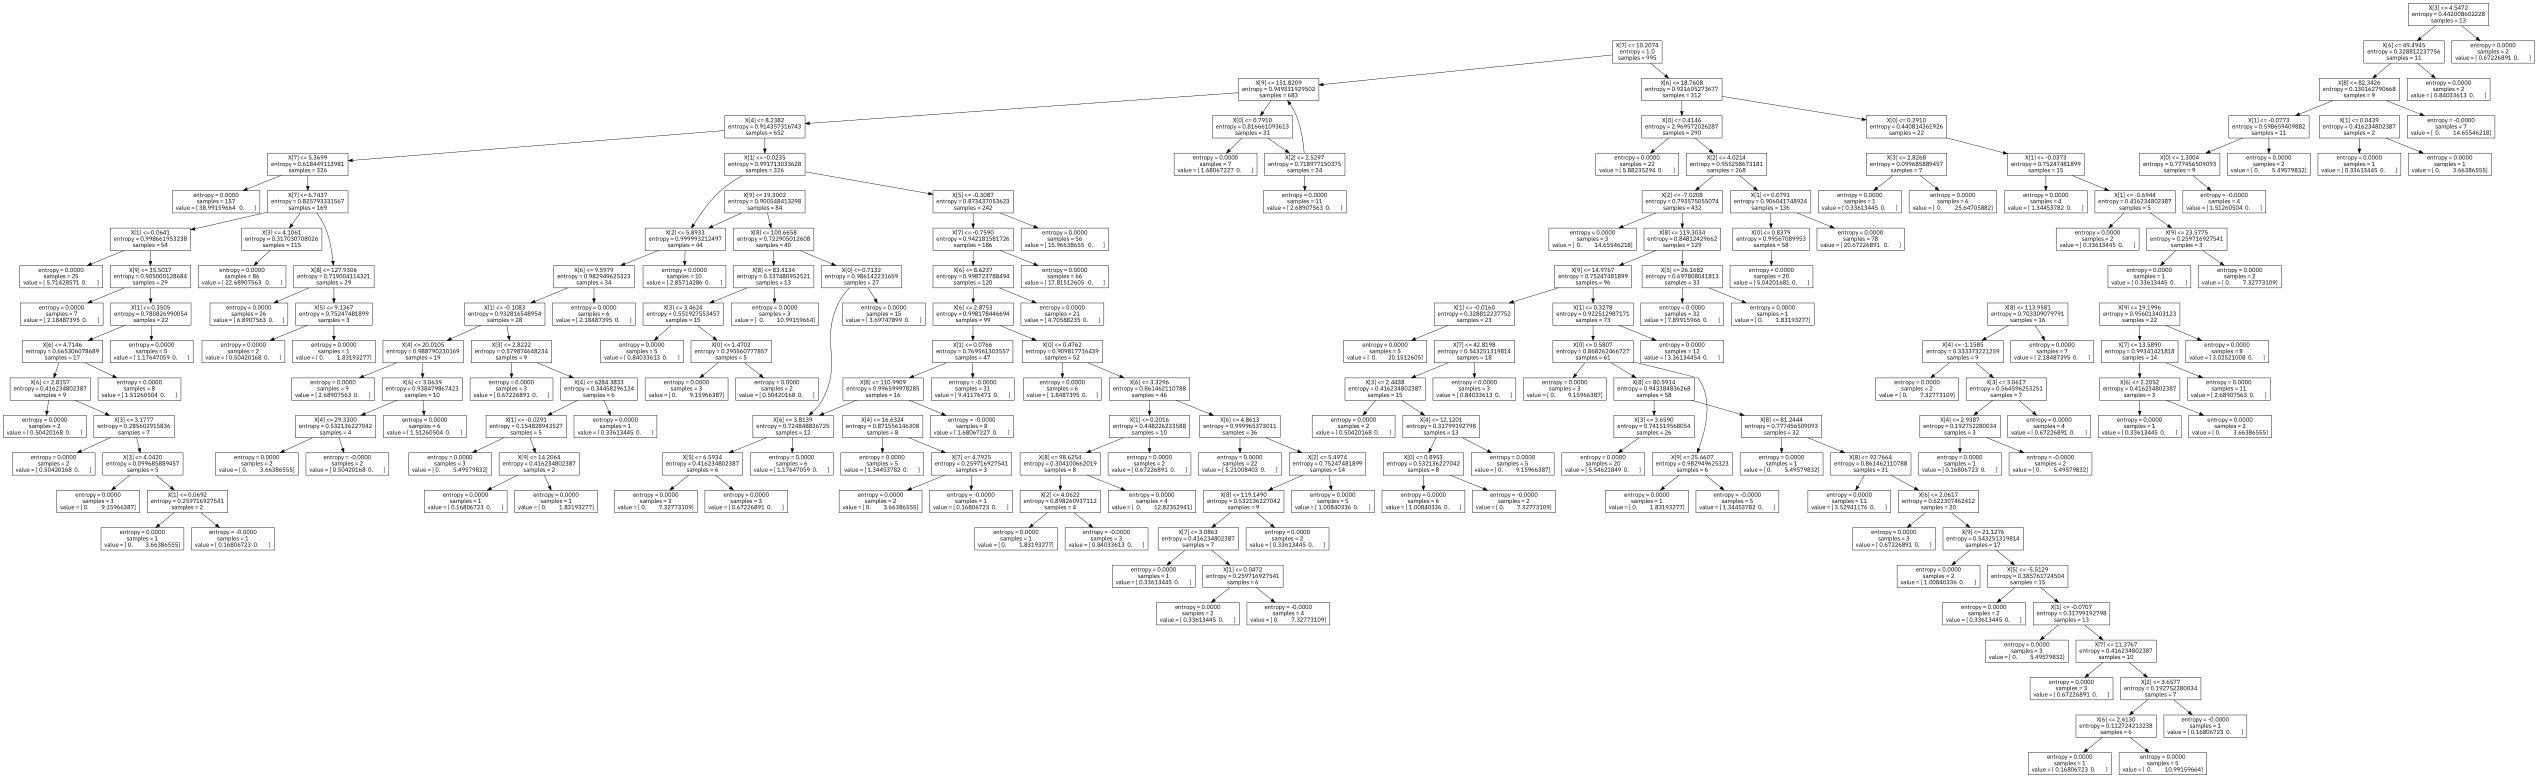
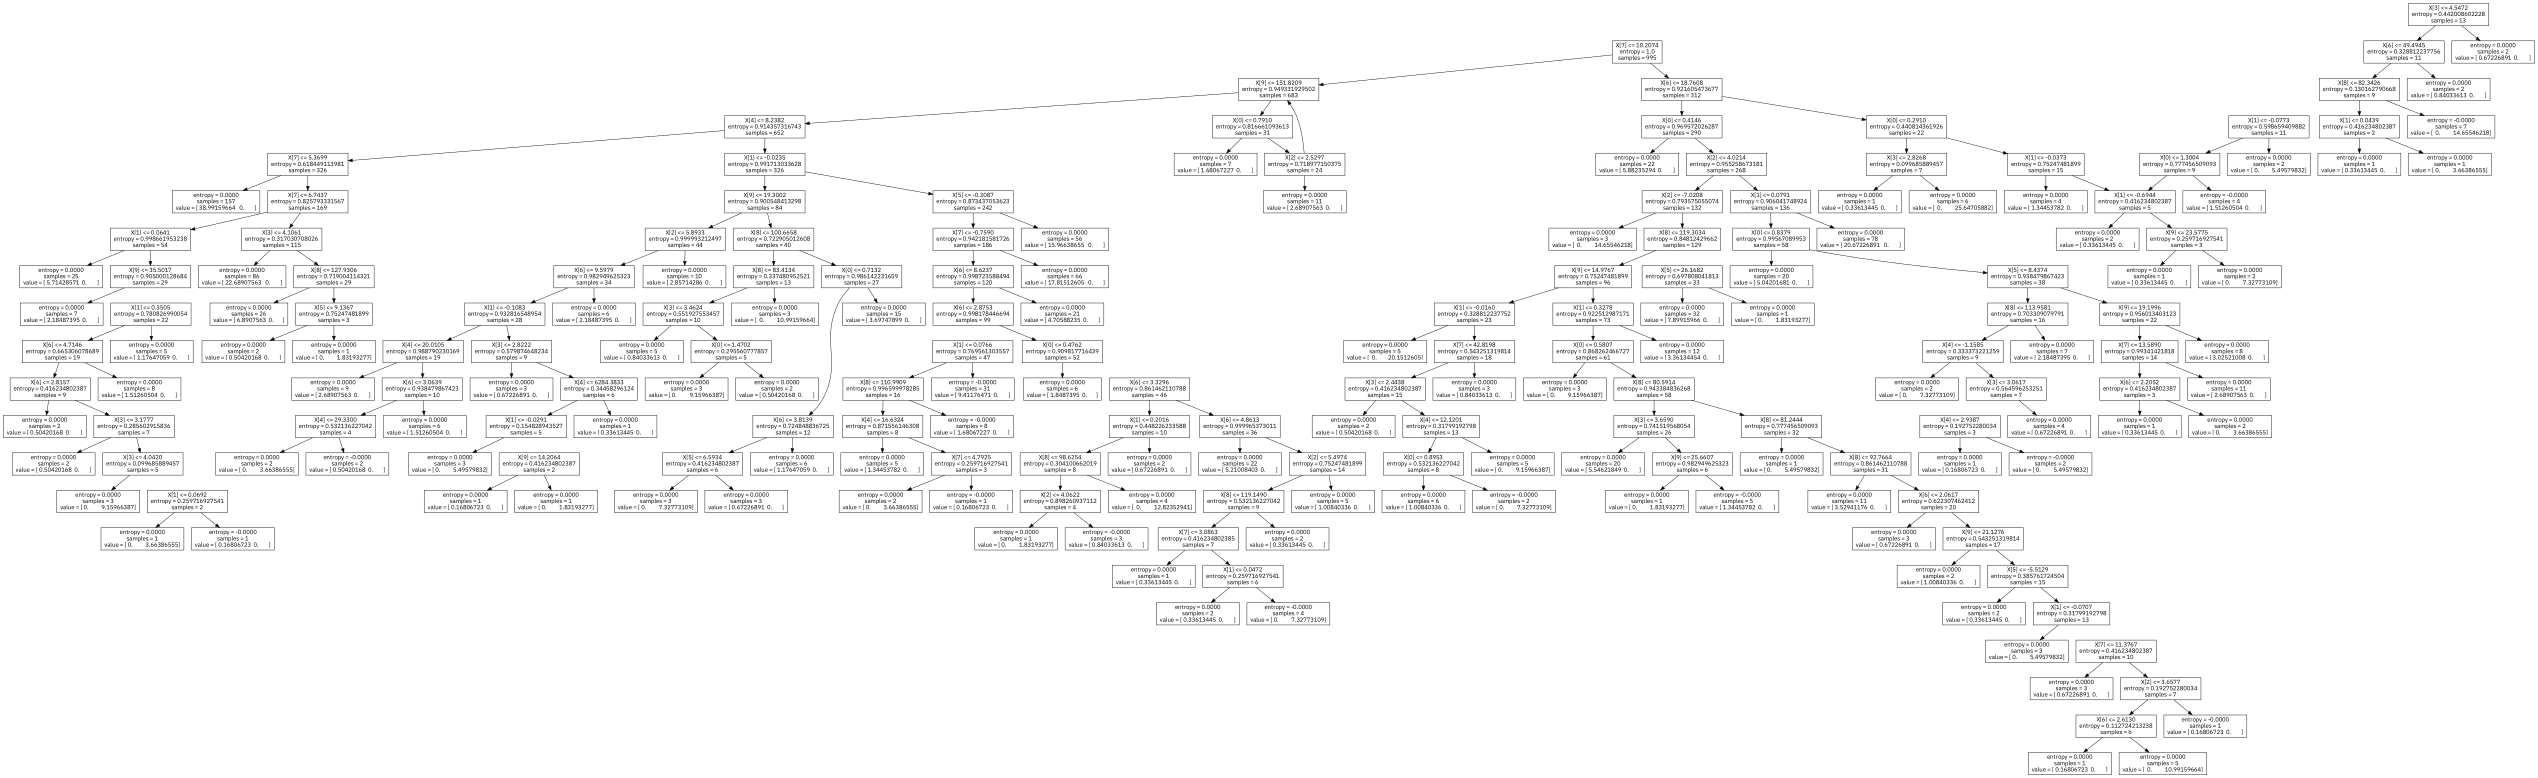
(1682, 89) -> (1682, 89)
(2316, 107) -> (2359, 106)
(1682, 127) -> (1682, 127)
none -> (1907, 143)
none -> (2159, 182)
(715, 197) -> (765, 181)
(1682, 202) -> (1682, 202)
(328, 236) -> (306, 257)
(1682, 256) -> none
(973, 277) -> (973, 277)
none -> (2028, 277)
(151, 293) -> none
(683, 314) -> (683, 314)
(973, 331) -> none
none -> (1474, 331)
(62, 352) -> (62, 352)
(1104, 370) -> none
(1700, 381) -> (1672, 444)
(1985, 406) -> none
(840, 407) -> (883, 406)
(532, 443) -> none
(163, 481) -> none
(1198, 539) -> (1198, 539)
(2092, 631) -> none
